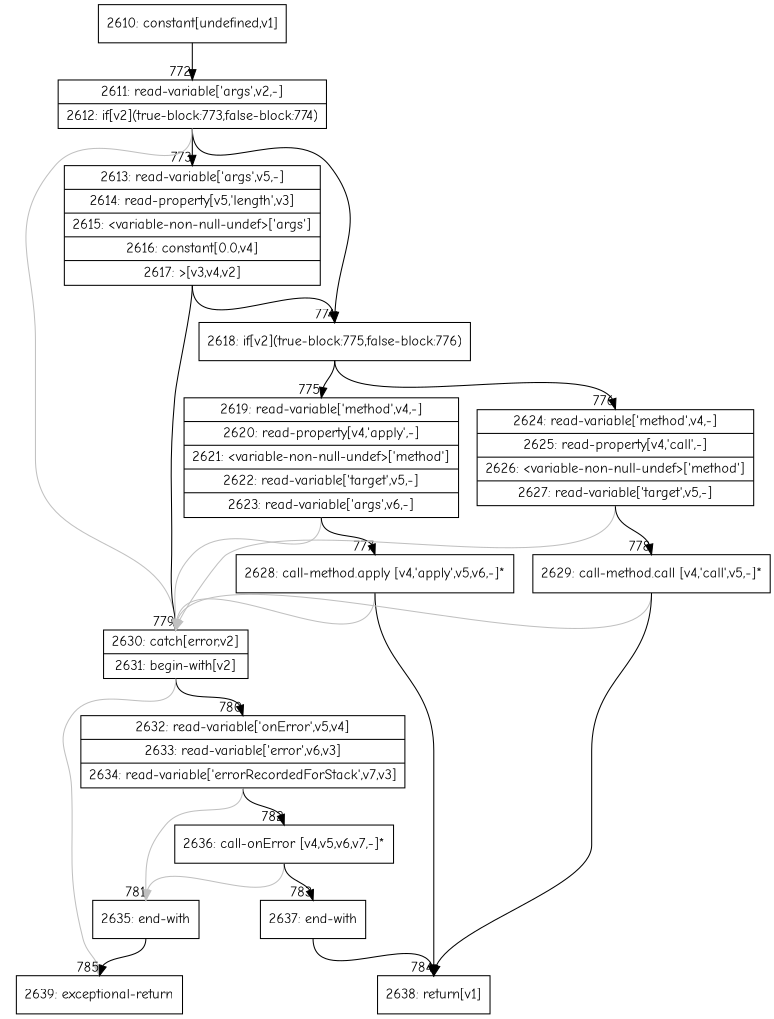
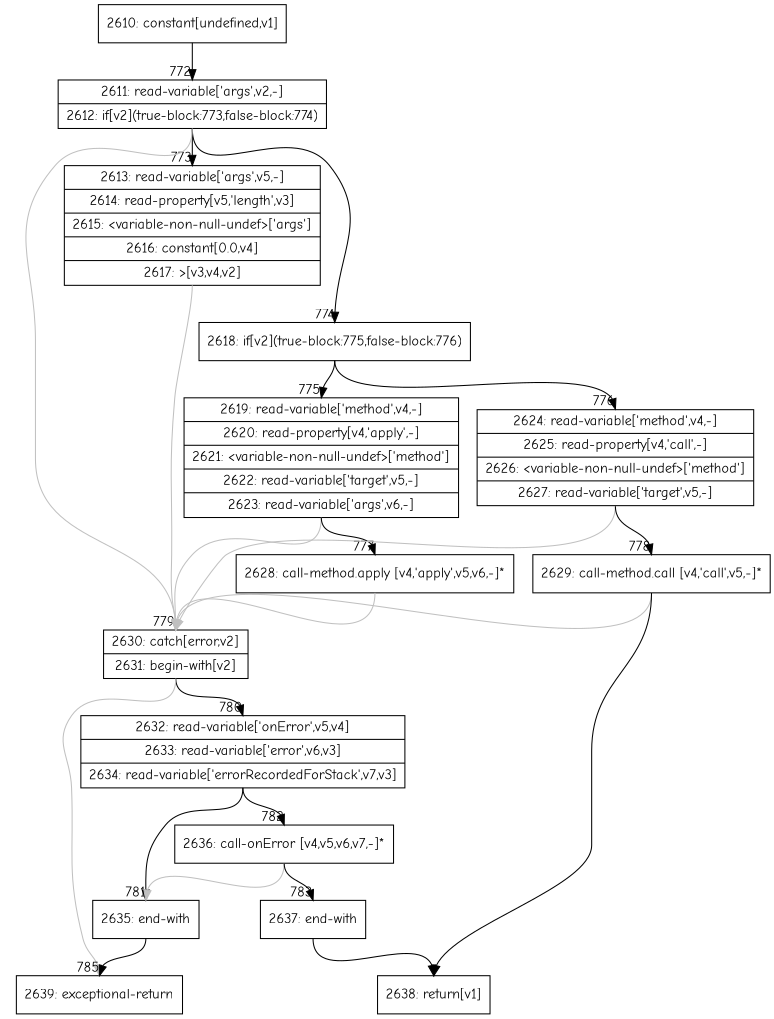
(258, 305) -> none
(172, 452) -> (172, 452)
(434, 772) -> none
(175, 817) -> (175, 817)
